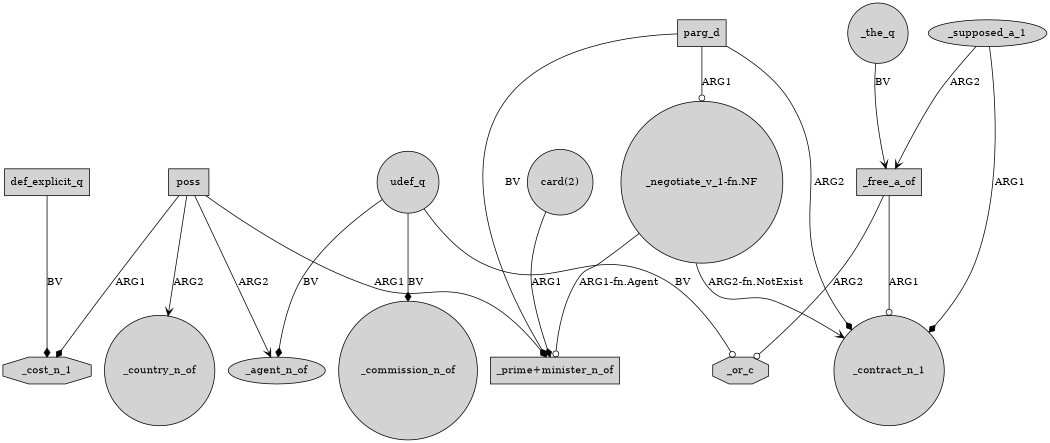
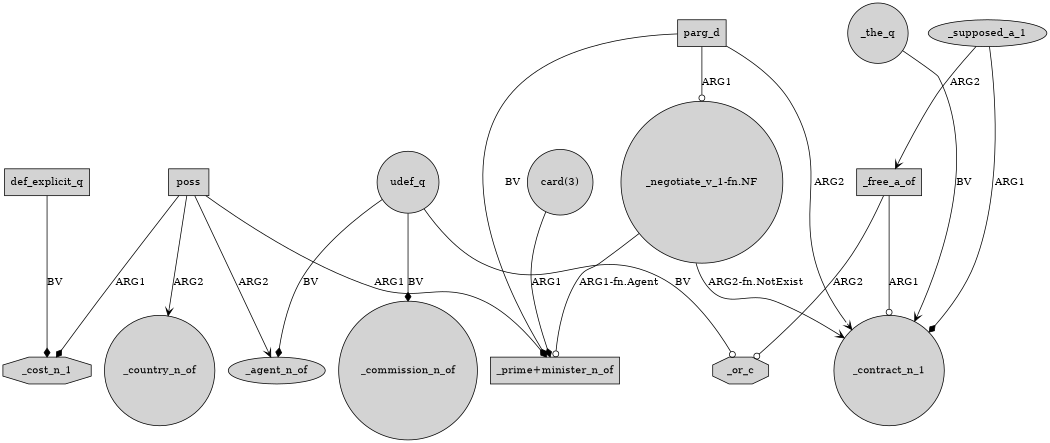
(876, 113) -> (956, 175)
(811, 171) -> (811, 171)
(560, 182) -> (560, 182)
